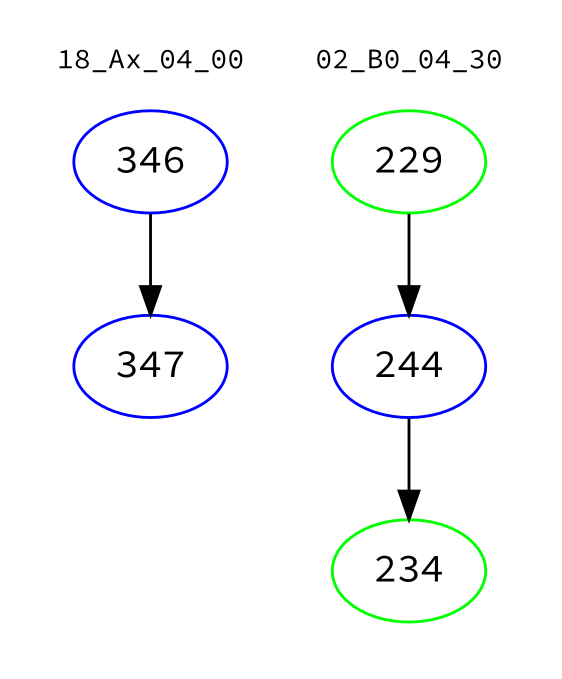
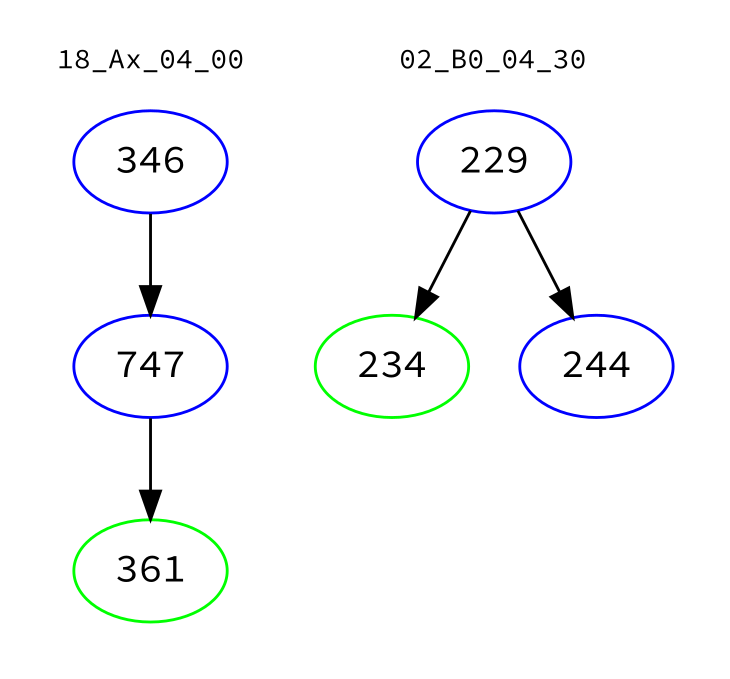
(409, 162) -> (494, 162)
(151, 366) -> (151, 366)
(409, 455) -> (450, 251)
none -> (151, 571)
